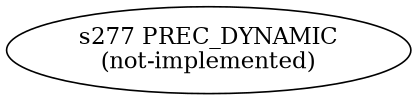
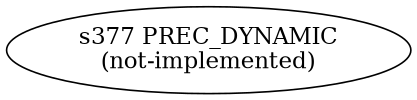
(209, 50) -> (209, 50)
